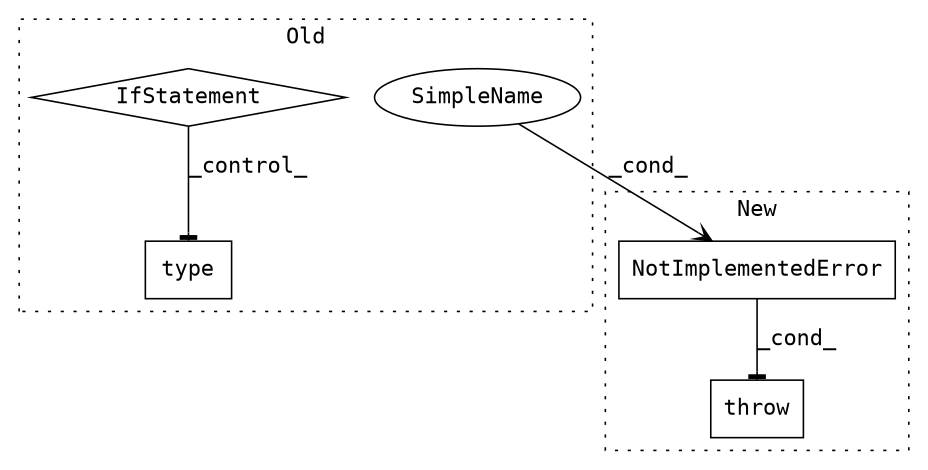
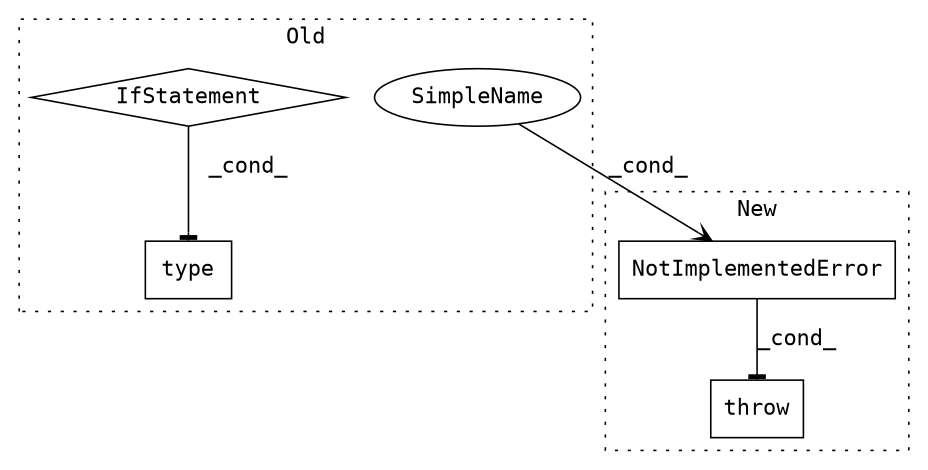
(248, 167) -> (248, 167)
